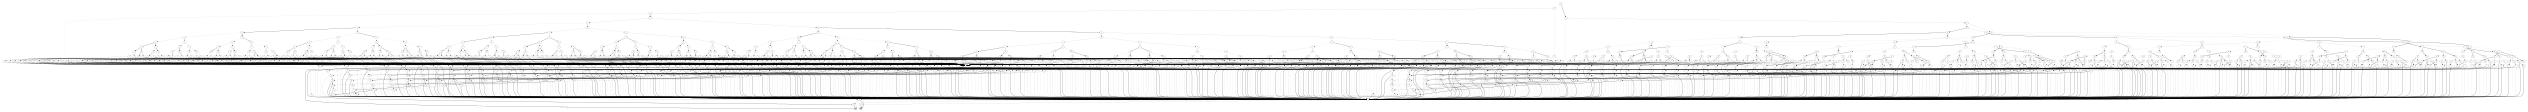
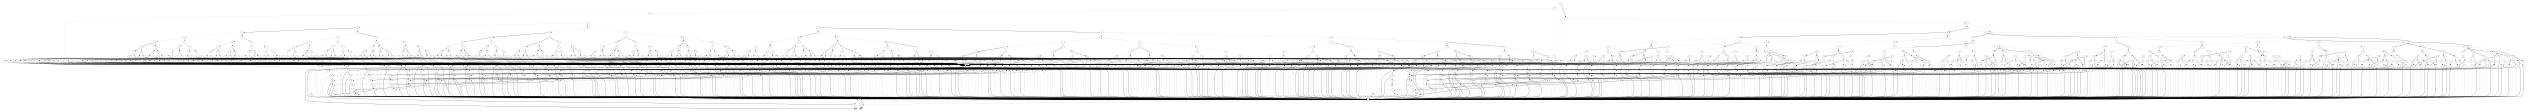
(650, 18) -> none
